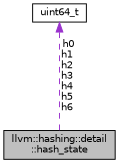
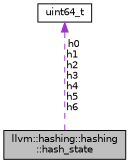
(60, 145) -> (65, 145)
